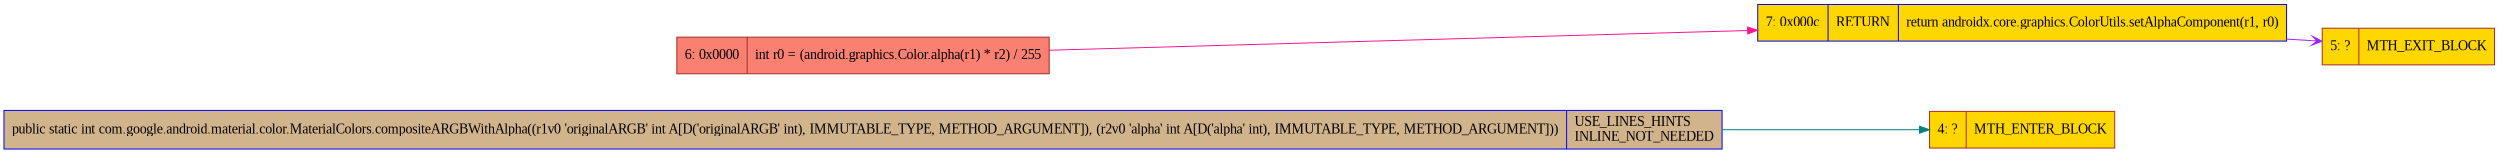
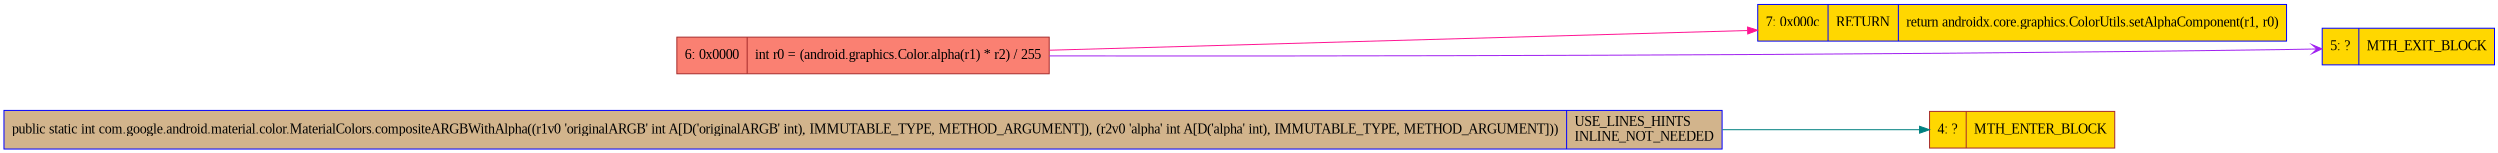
(2299, 40) -> (1681, 55)
(2408, 47) -> (2408, 47)
